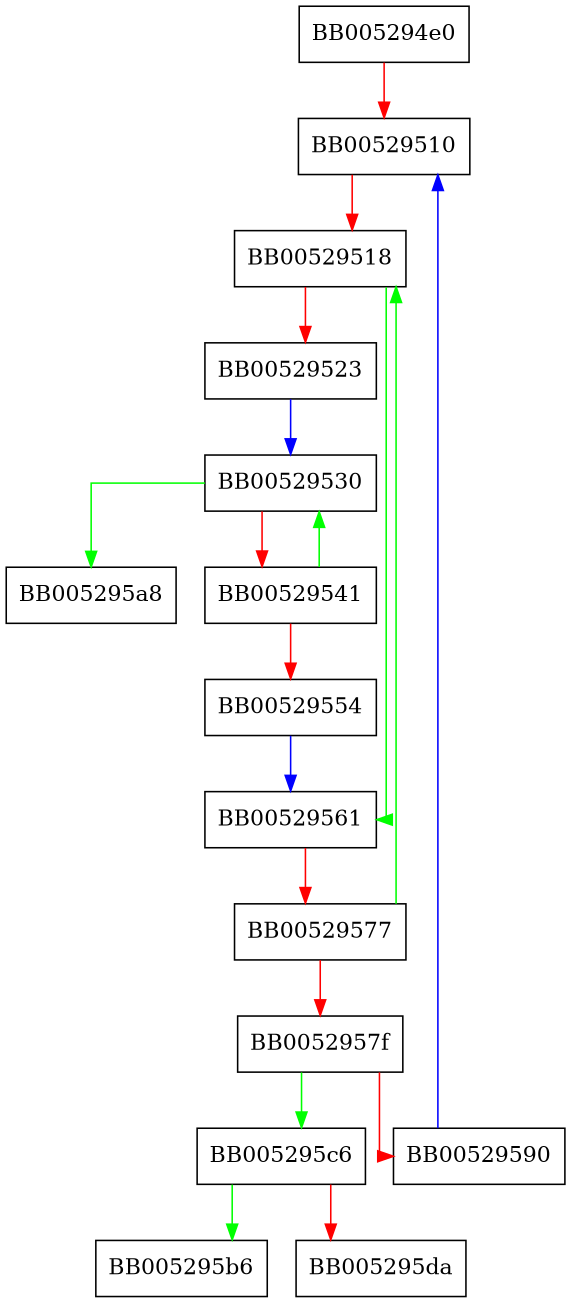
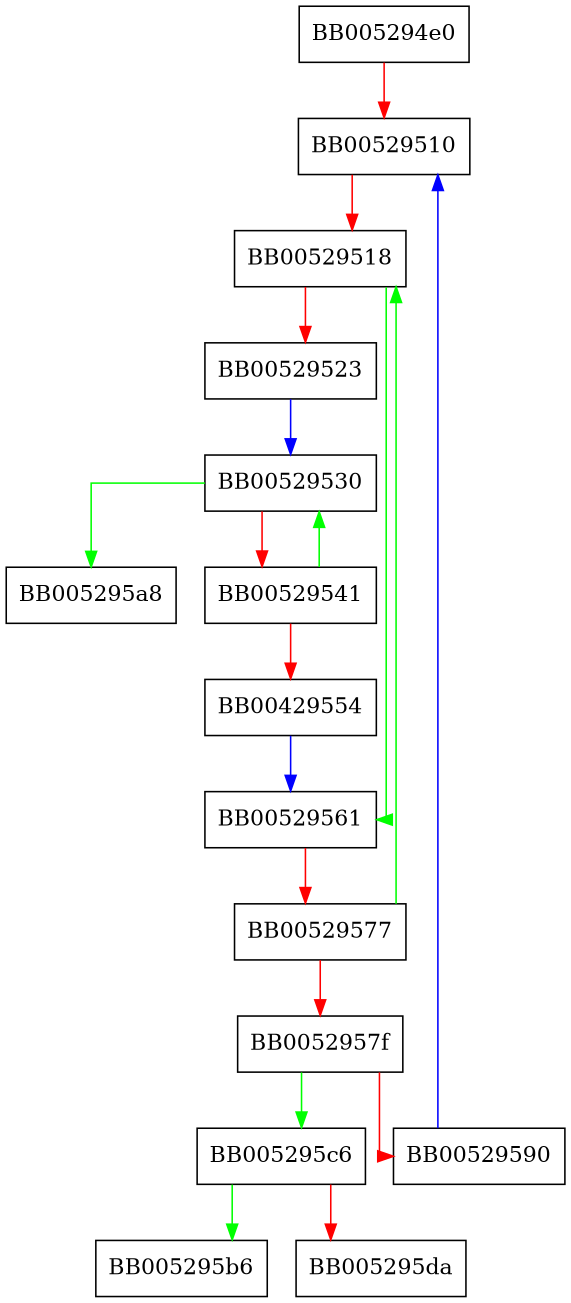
(291, 707) -> (291, 707)
